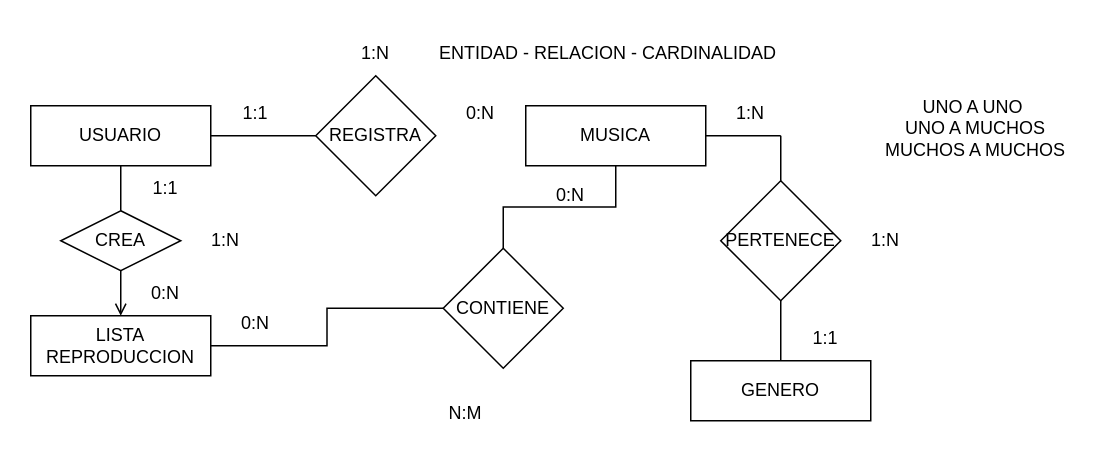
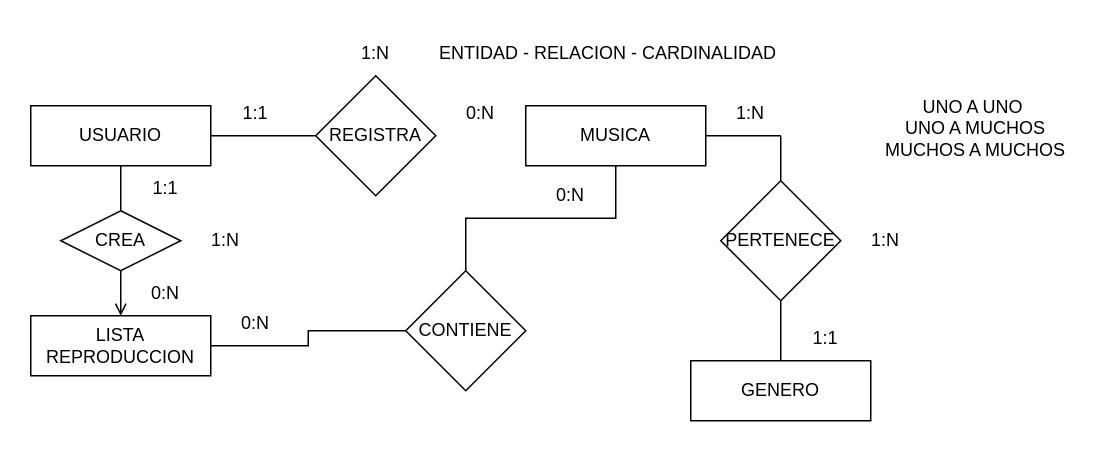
(503, 308) -> (466, 331)
(466, 413) -> none
